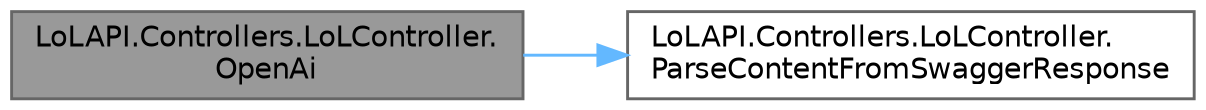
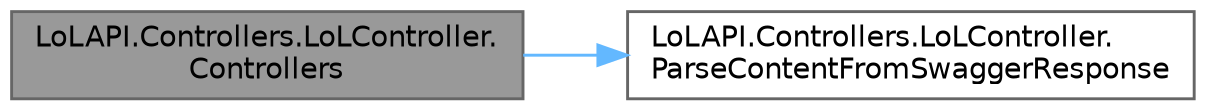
(267, 55) -> (267, 55)
